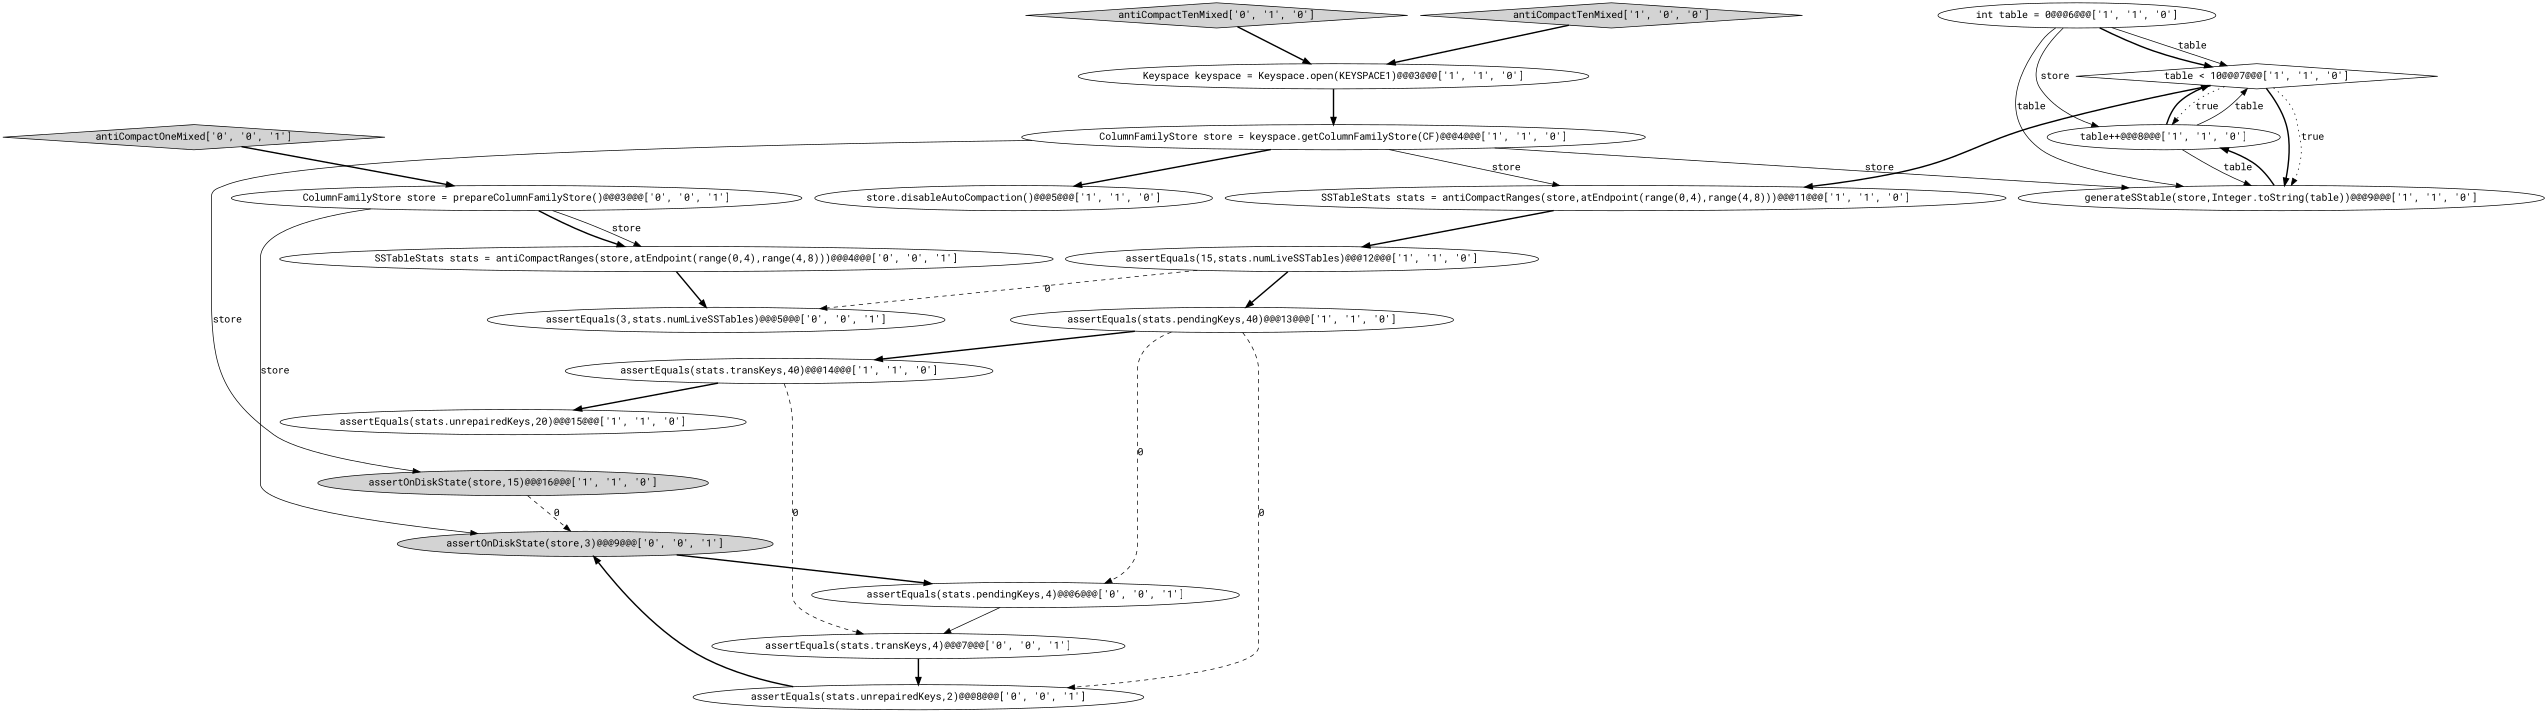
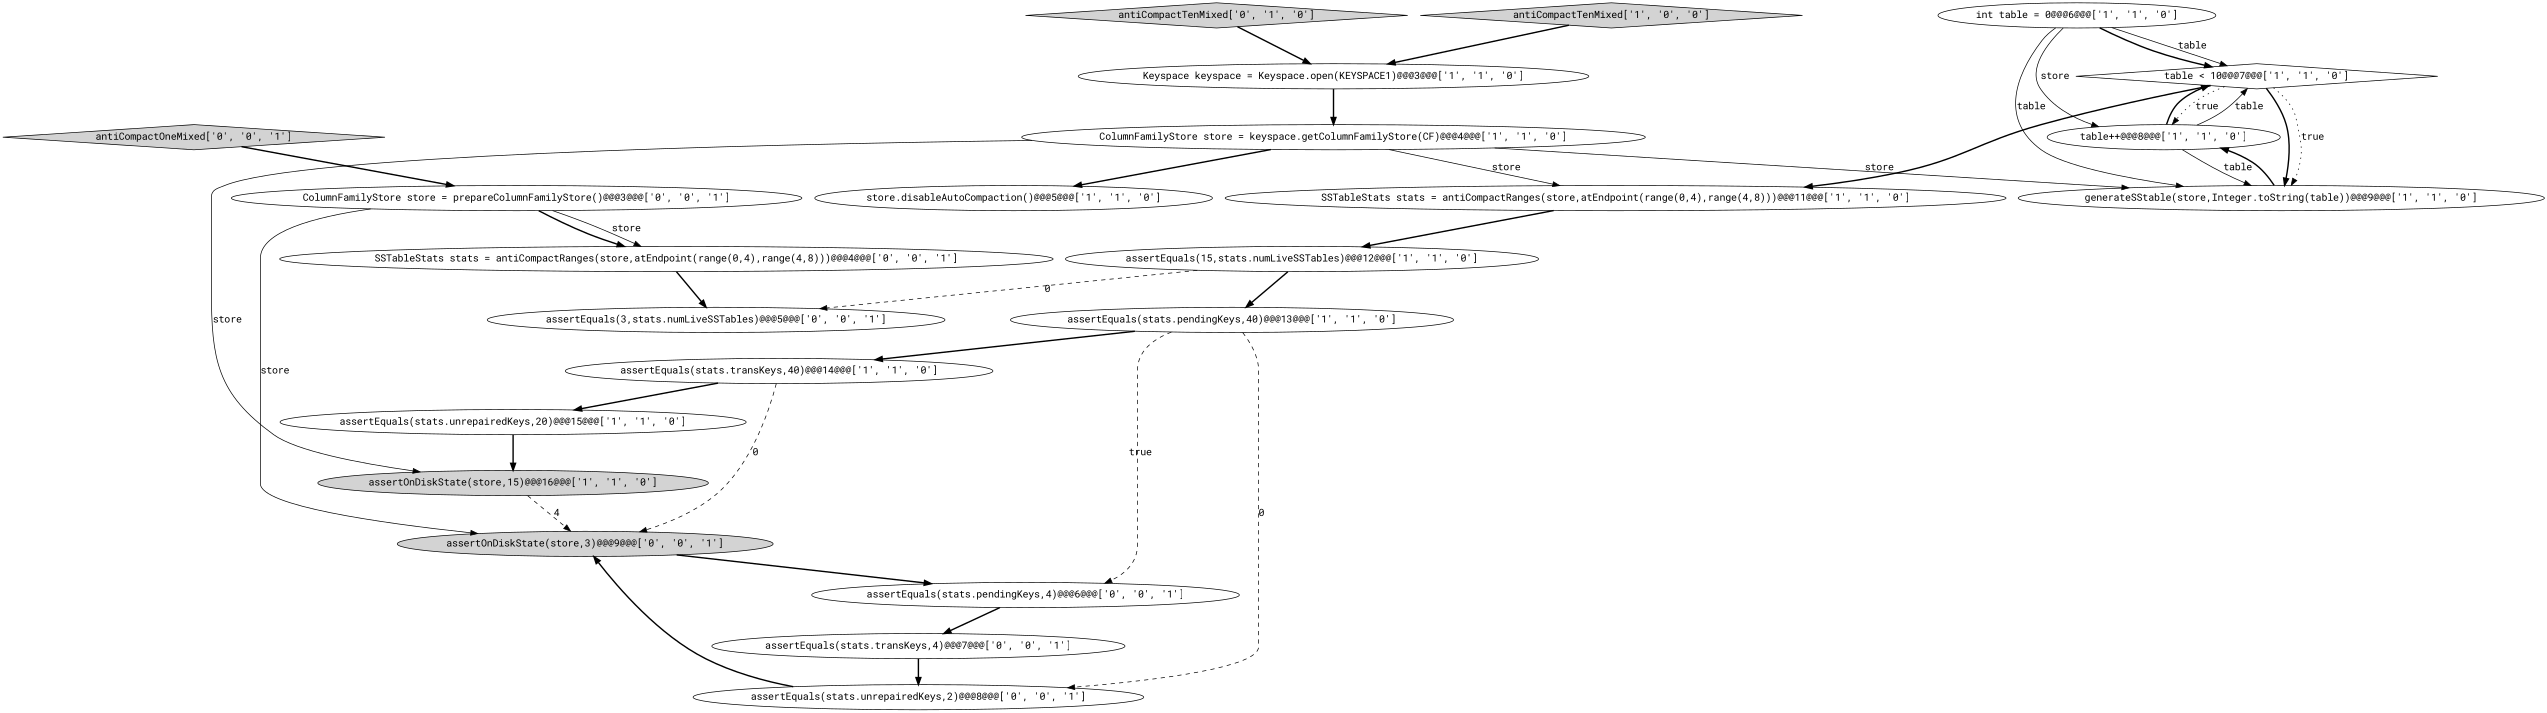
none -> (513, 449)
(1141, 453) -> (1141, 453)
(557, 513) -> (557, 513)
(792, 528) -> (733, 476)
(975, 619) -> (975, 619)
